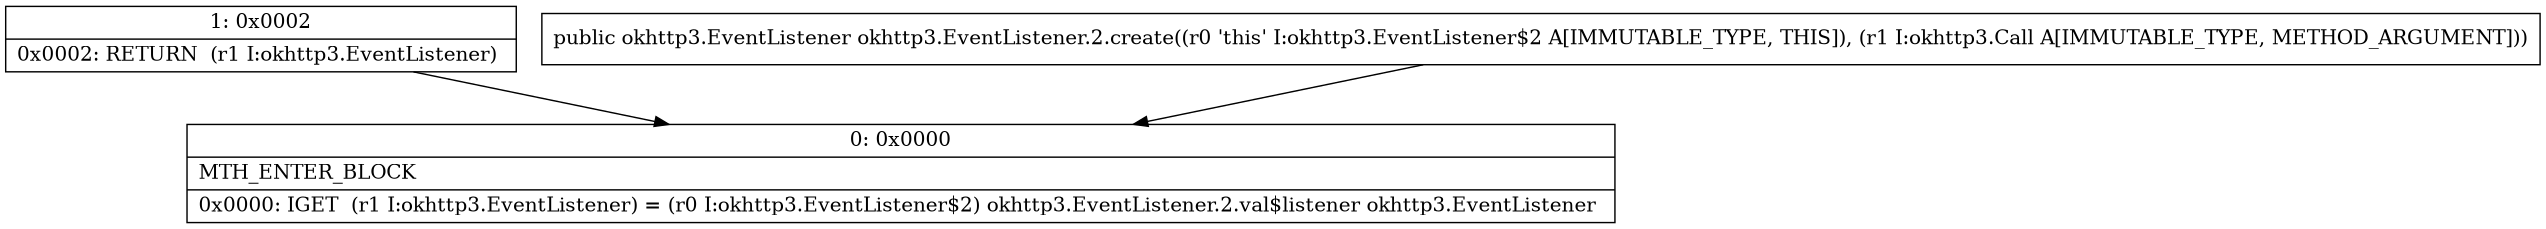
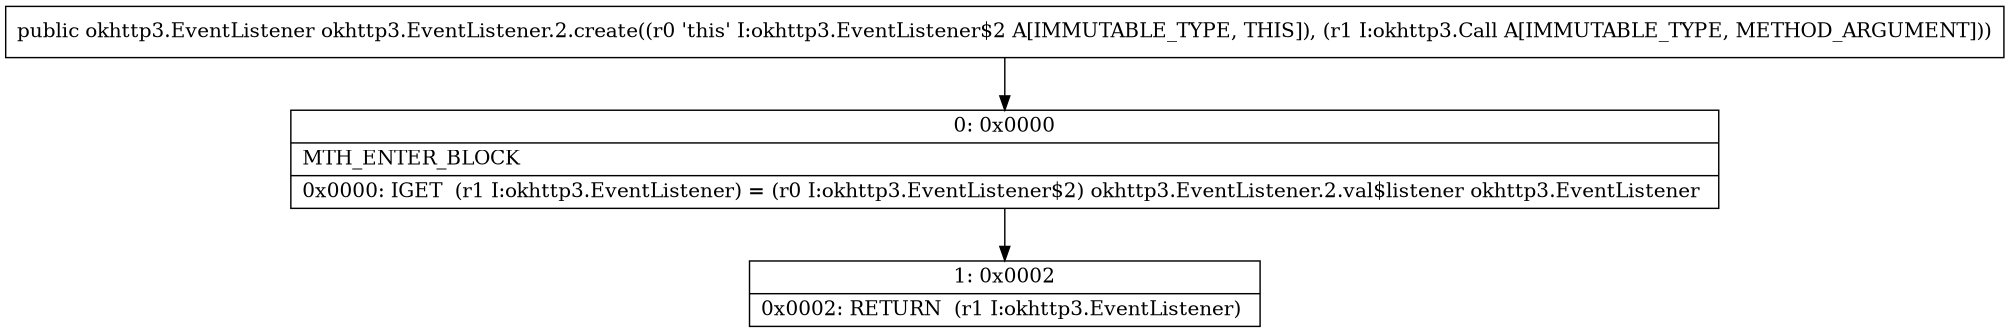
(534, 97) -> (1005, 227)
